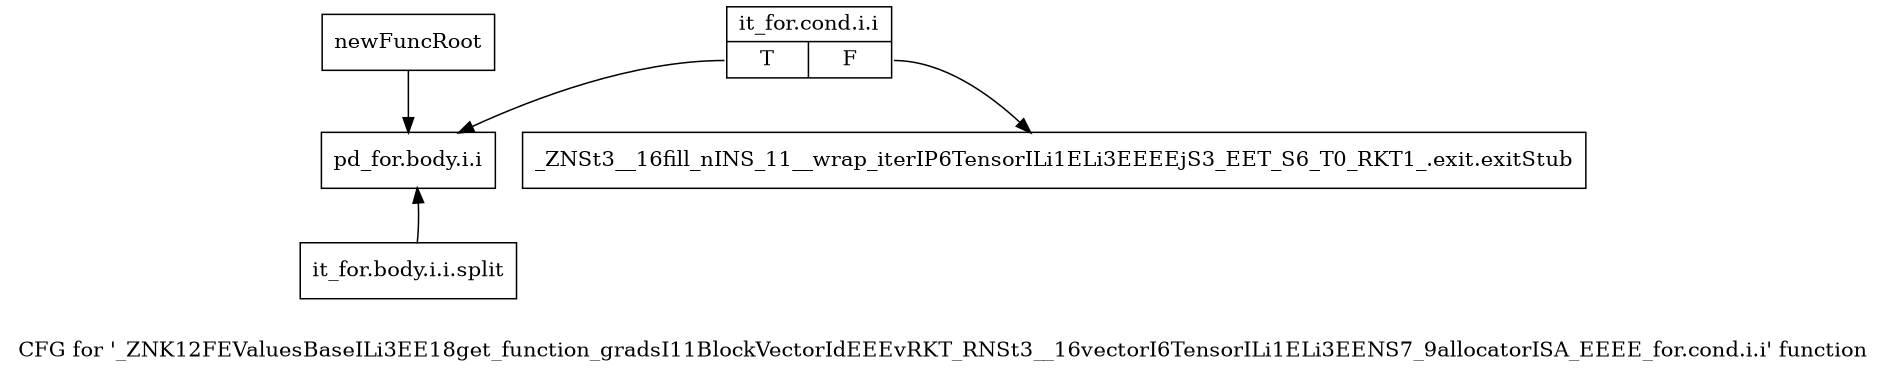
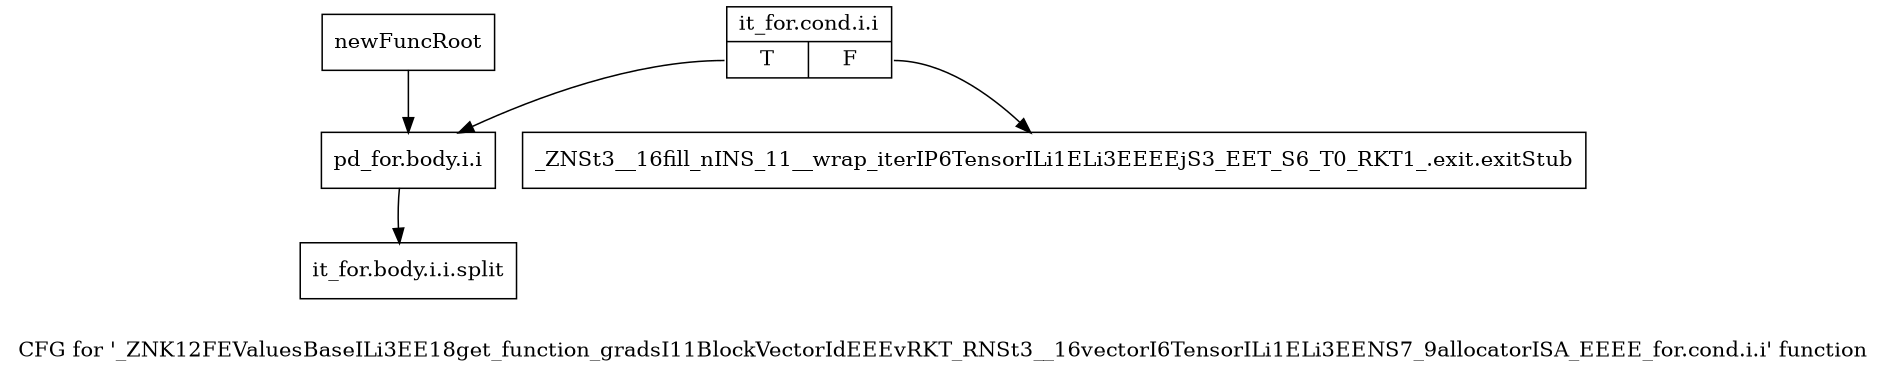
(418, 223) -> (398, 208)
